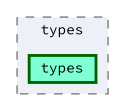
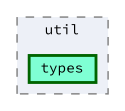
(63, 31) -> (63, 31)
